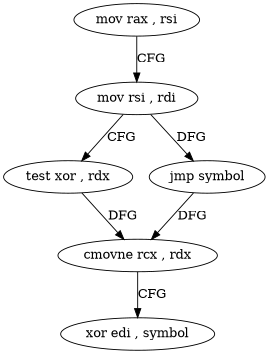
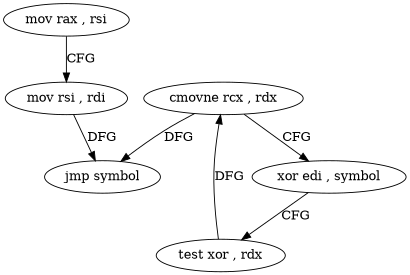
(106, 134) -> (279, 214)
(175, 213) -> (160, 133)
